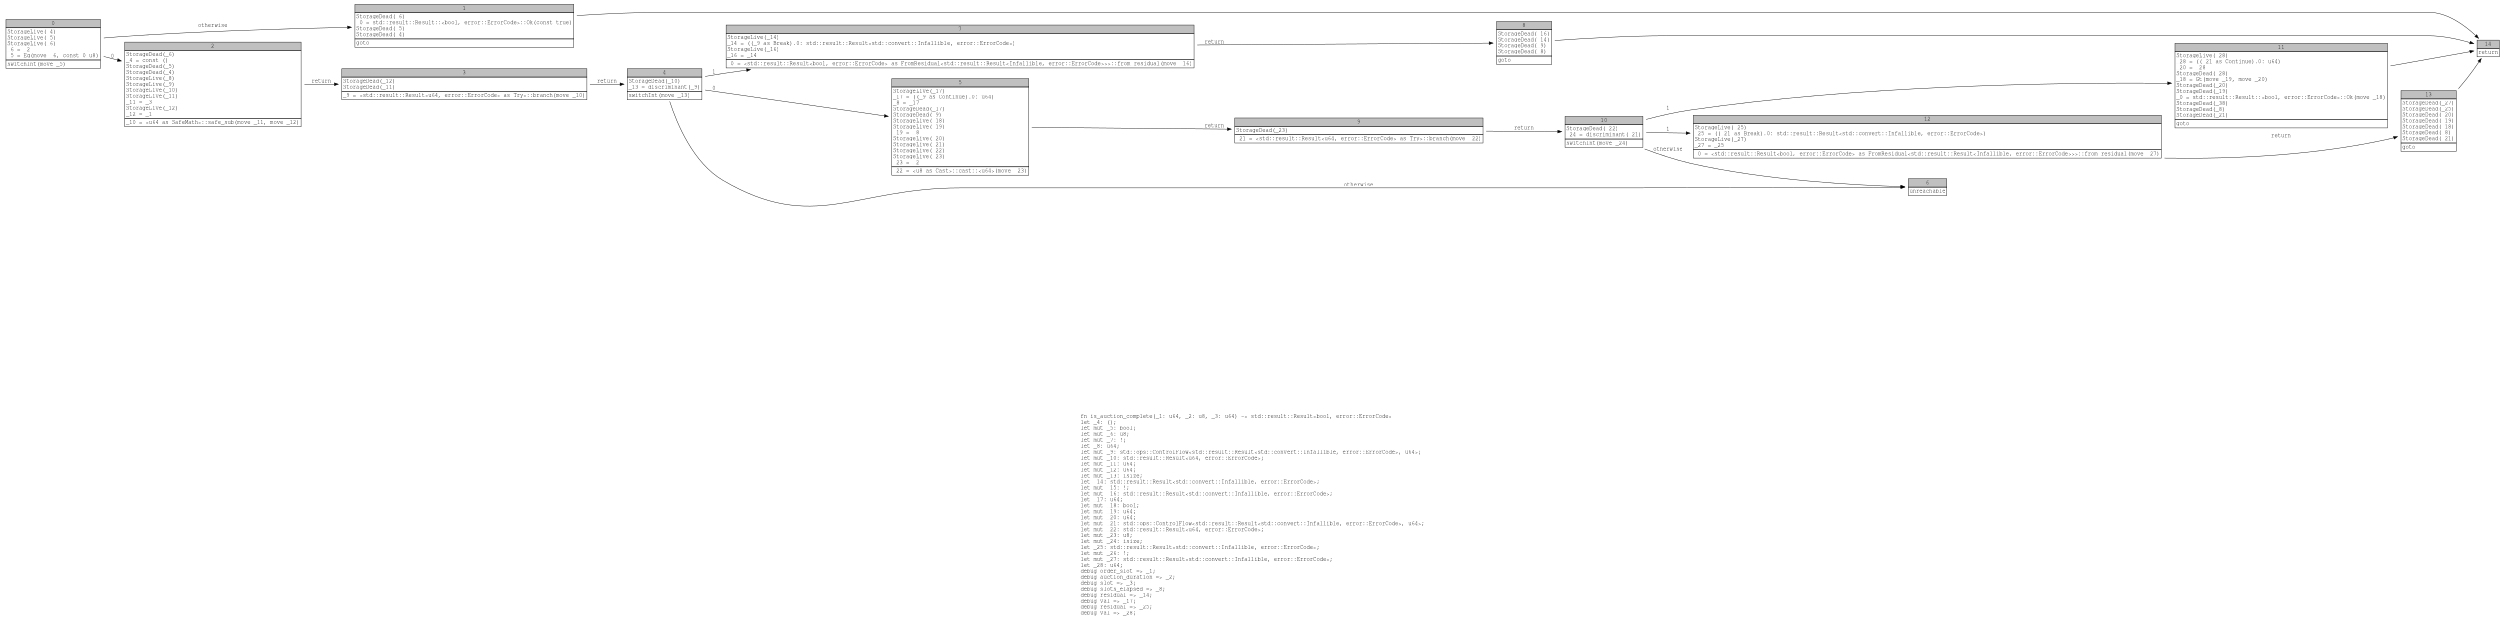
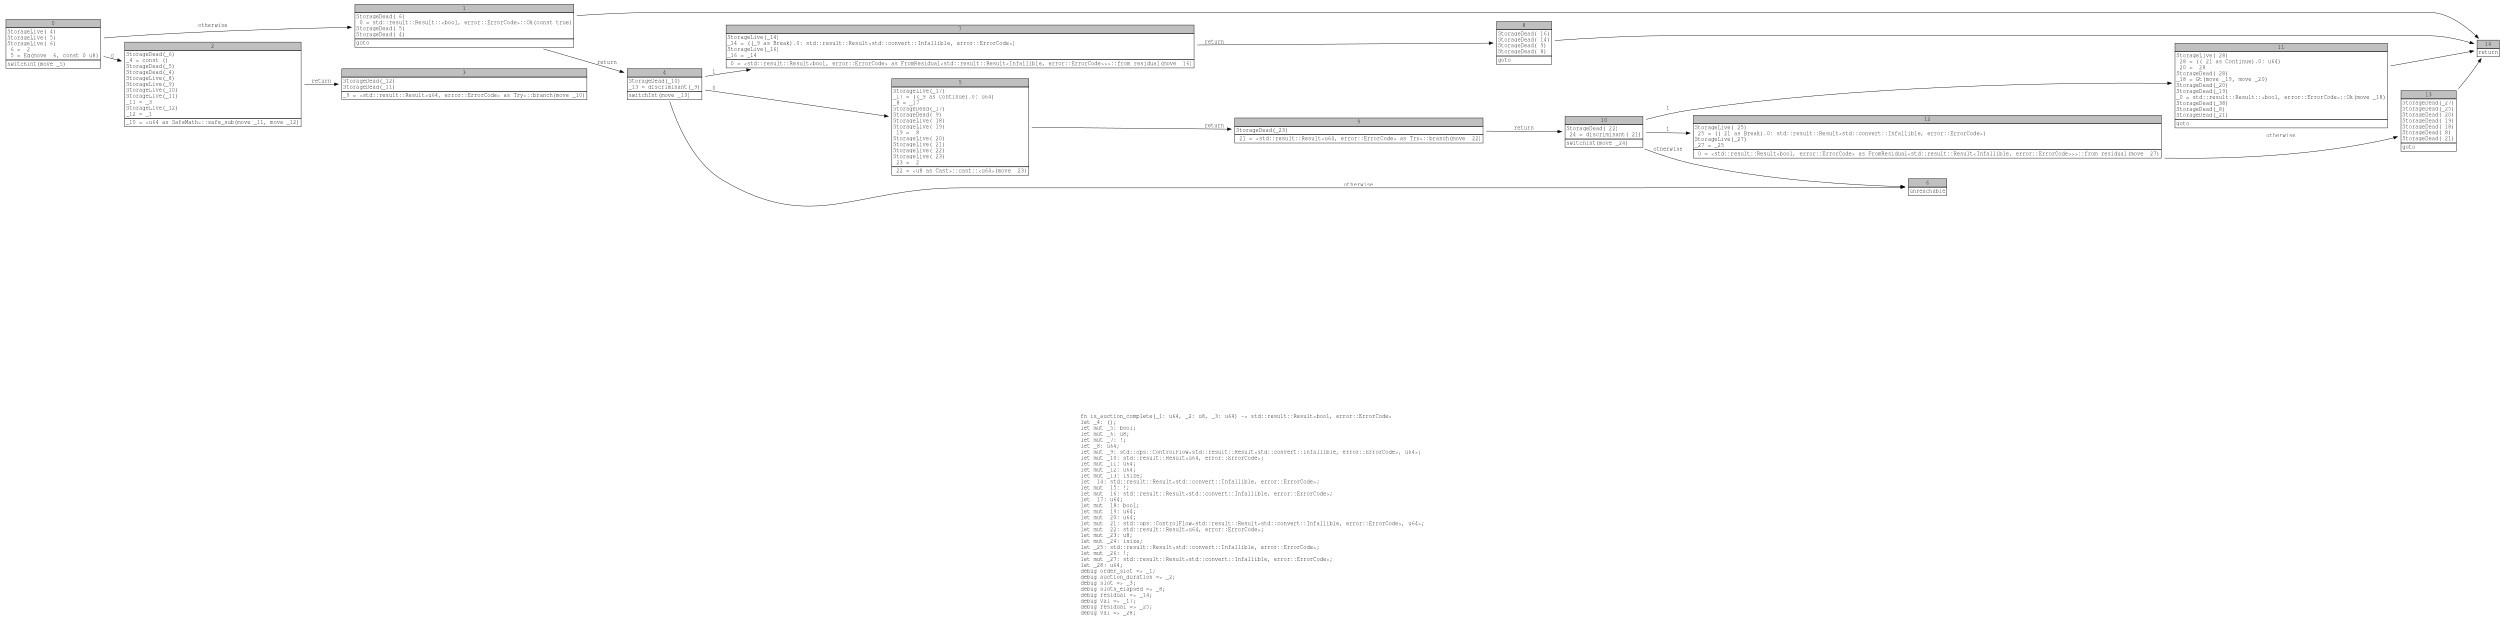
(605, 84) -> (582, 60)
(2281, 136) -> (2281, 136)
